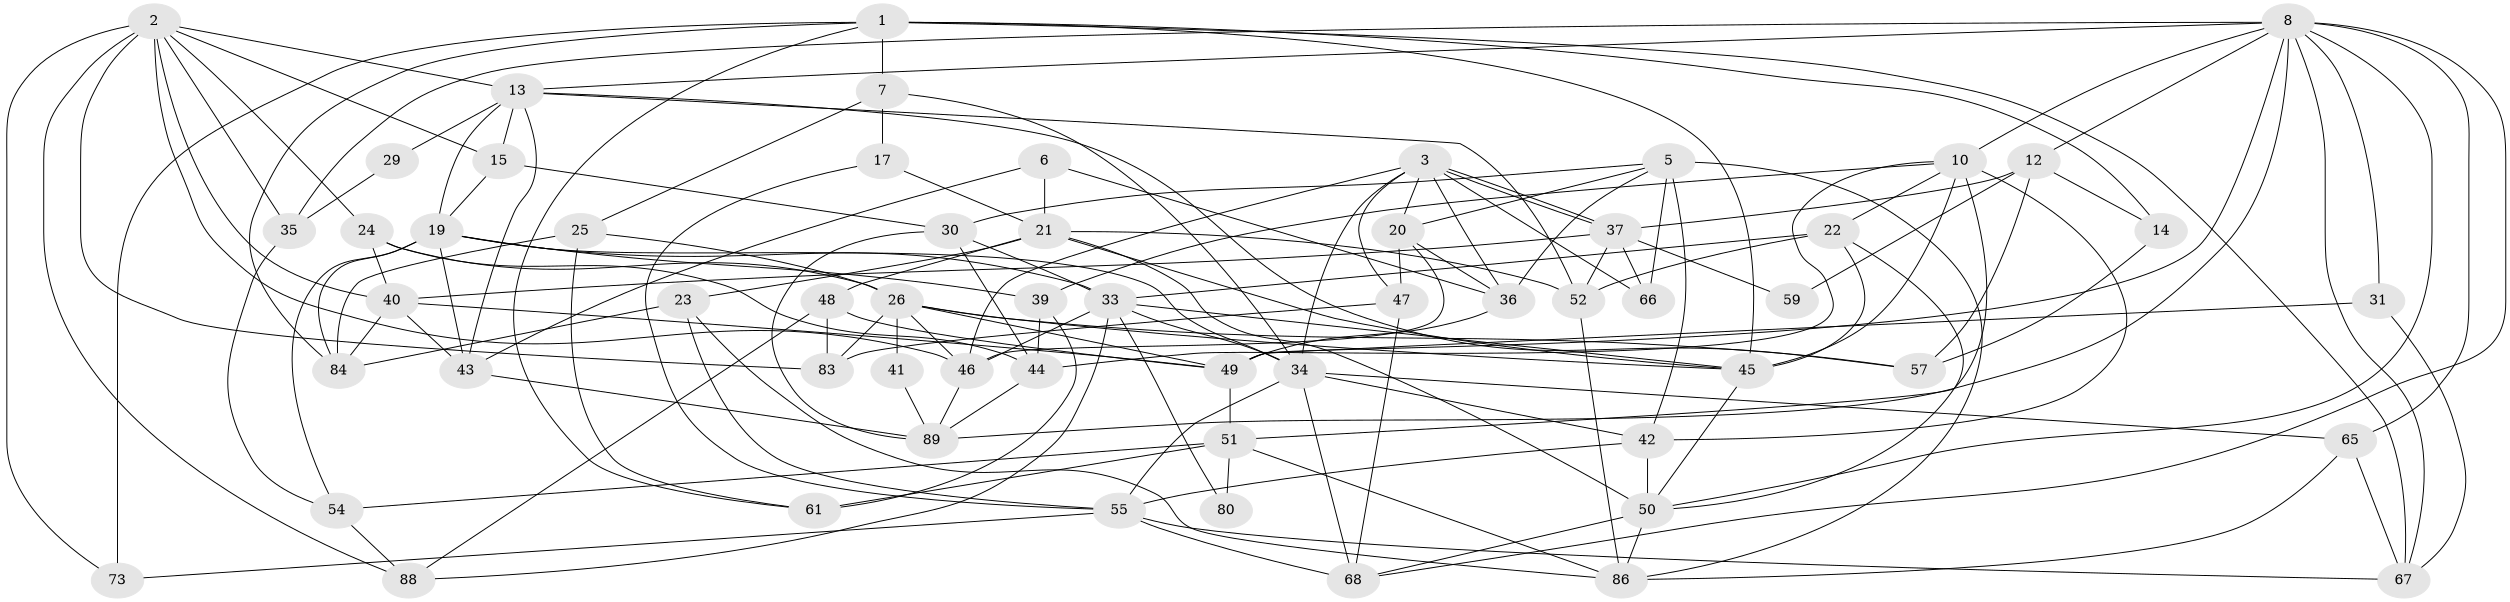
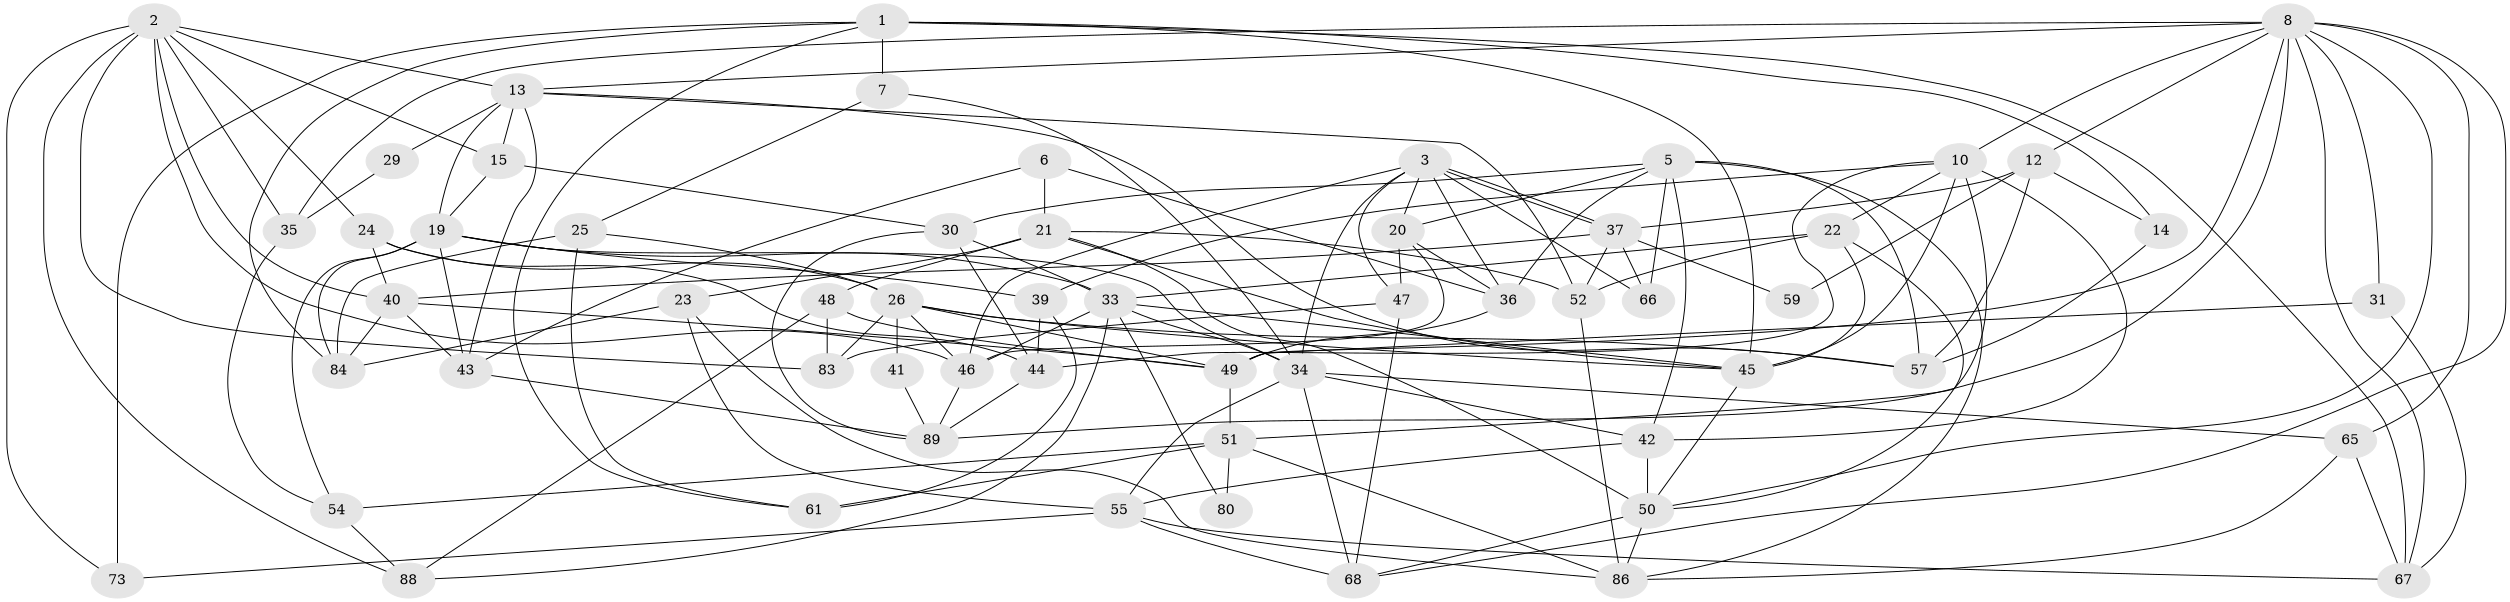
(883, 161) -> none
none -> (1841, 194)
